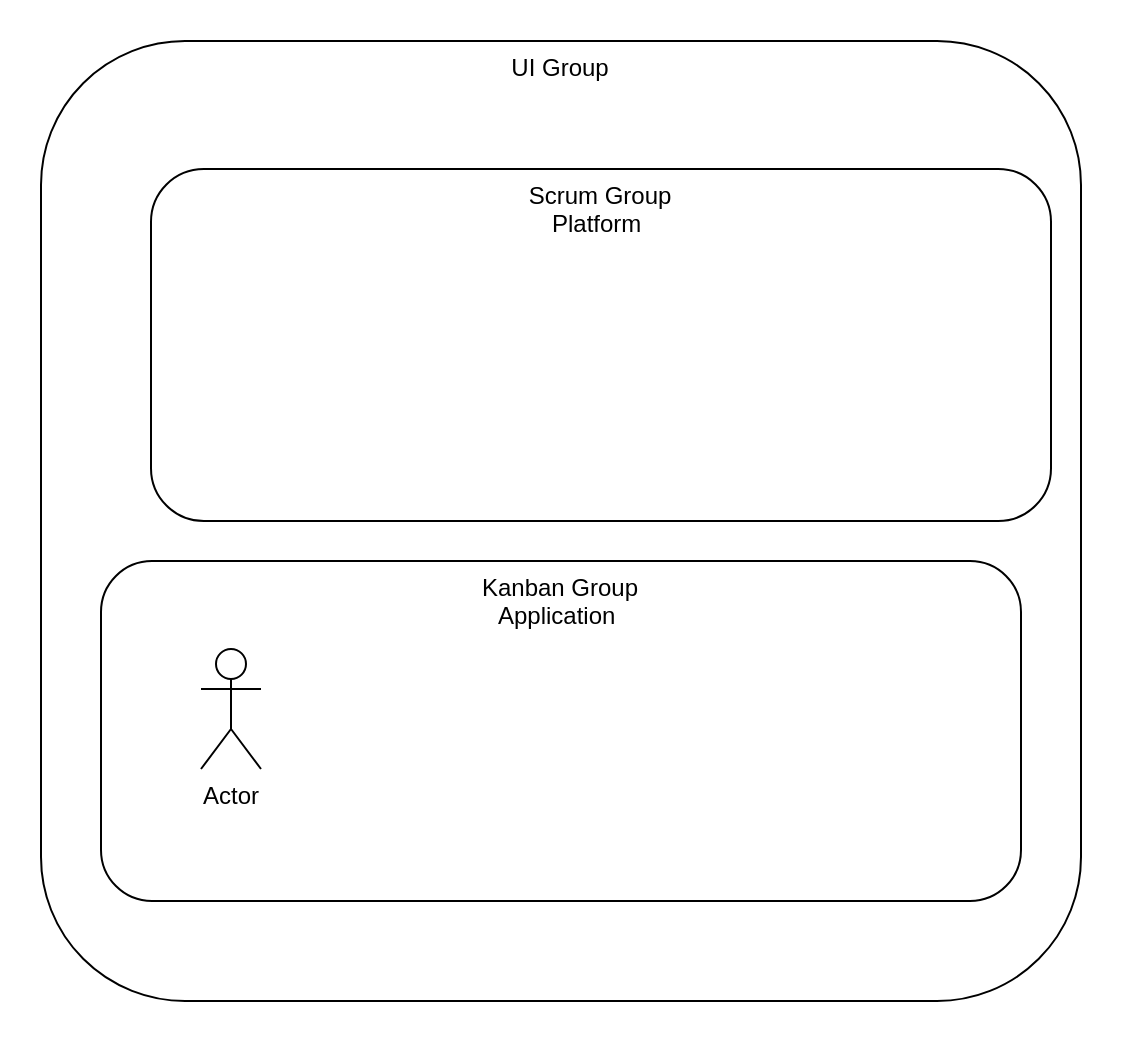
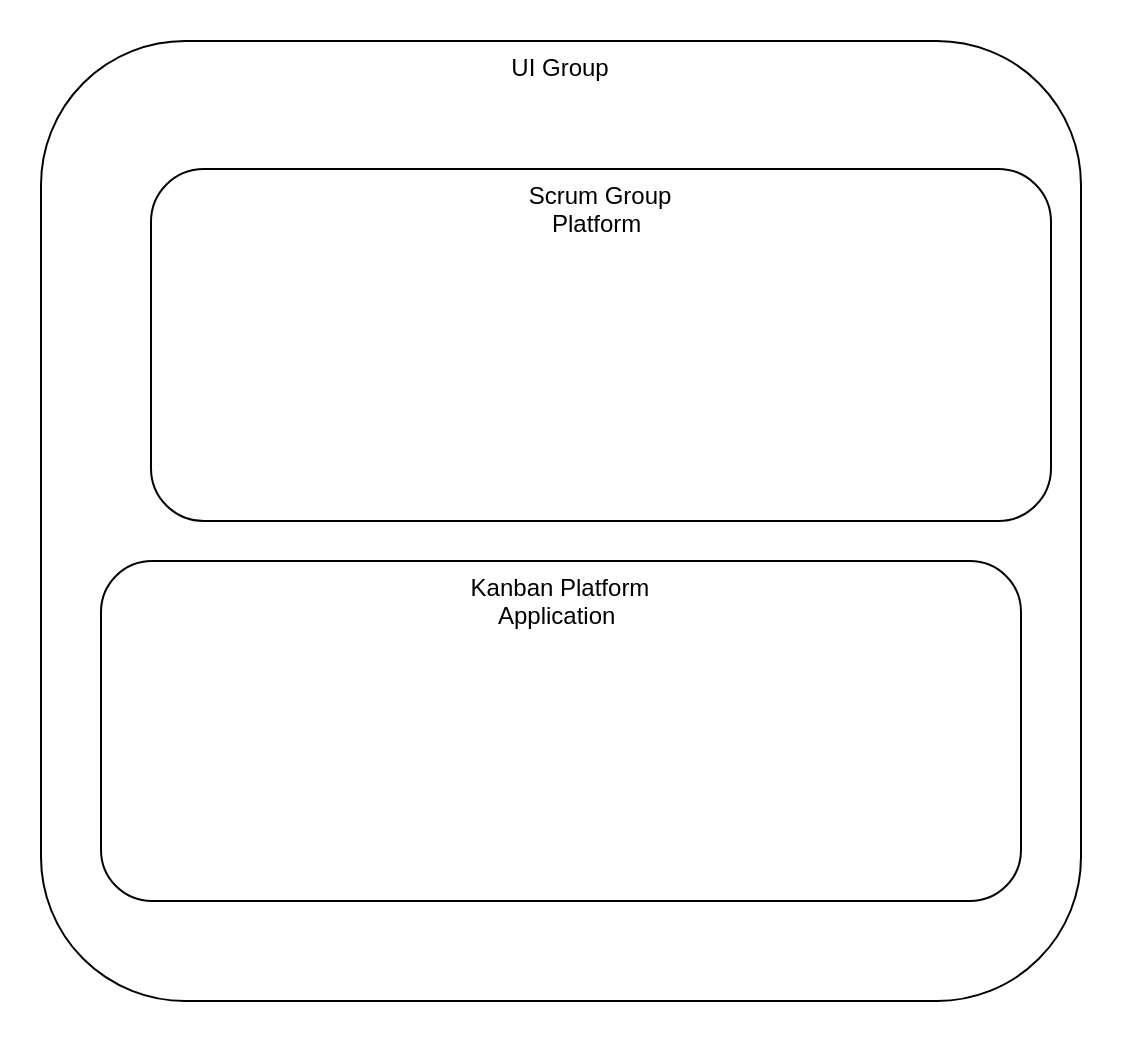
(561, 604) -> (561, 604)
(231, 709) -> none
